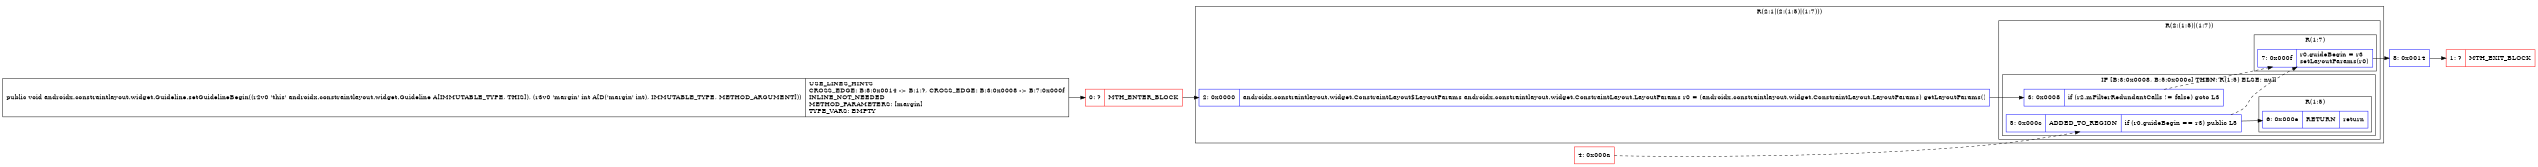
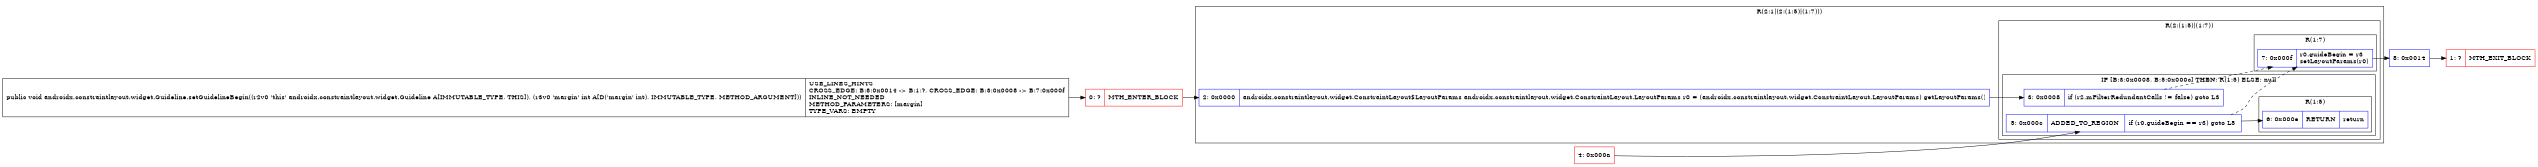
(2181, 123) -> (2182, 123)
(1845, 154) -> (1845, 154)
